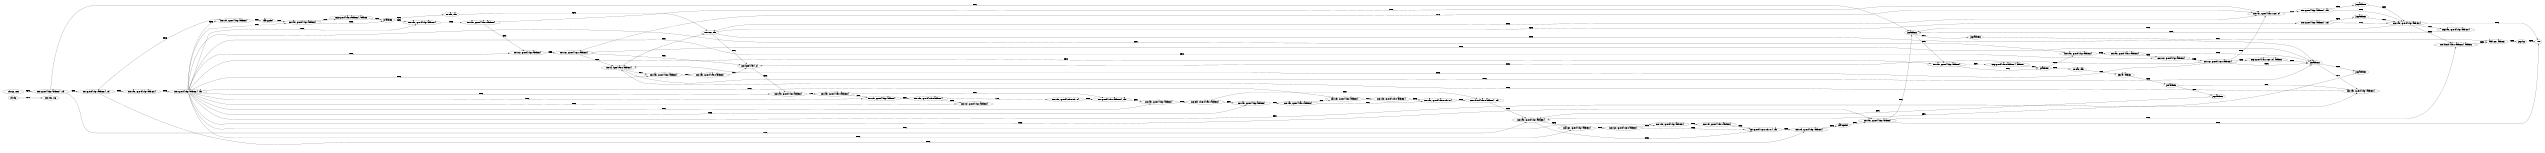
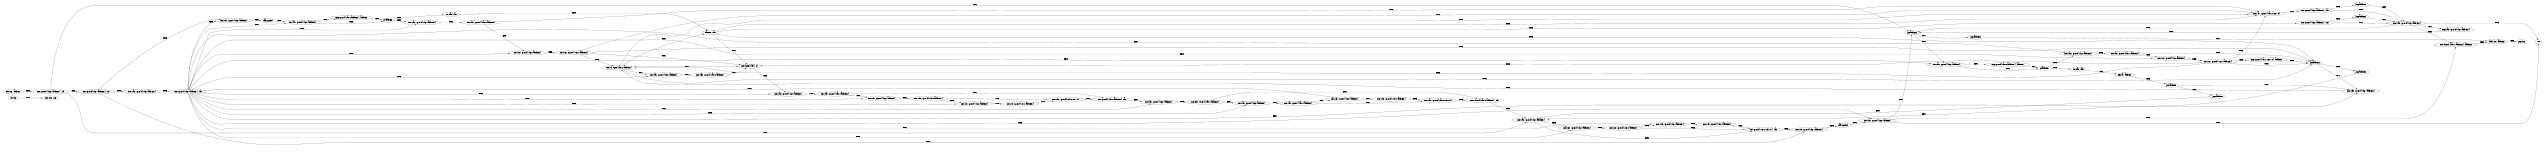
none -> (1425, 20)
(710, 33) -> (710, 33)
(2530, 42) -> none
none -> (676, 67)
(13, 92) -> (13, 92)
none -> (1020, 104)
